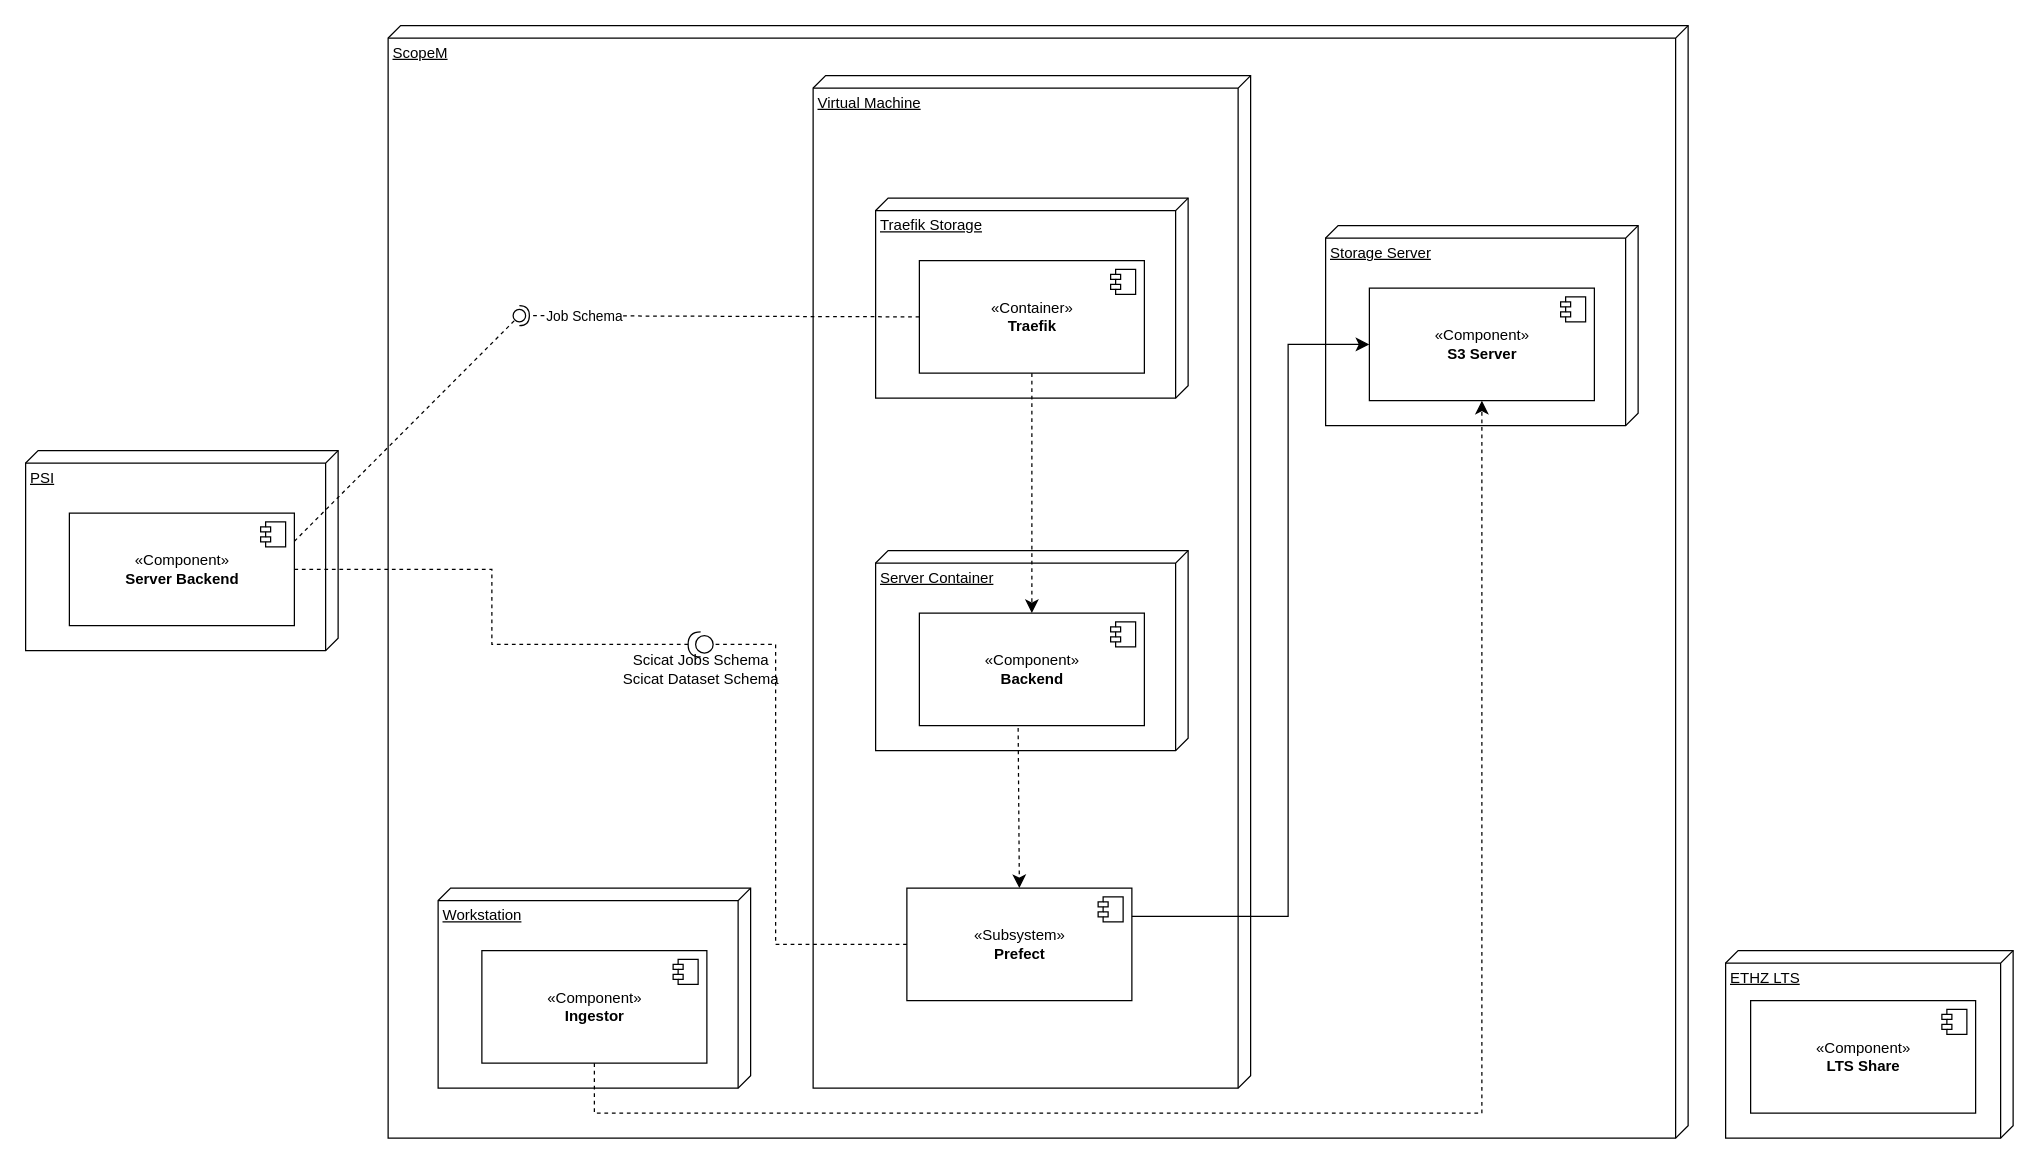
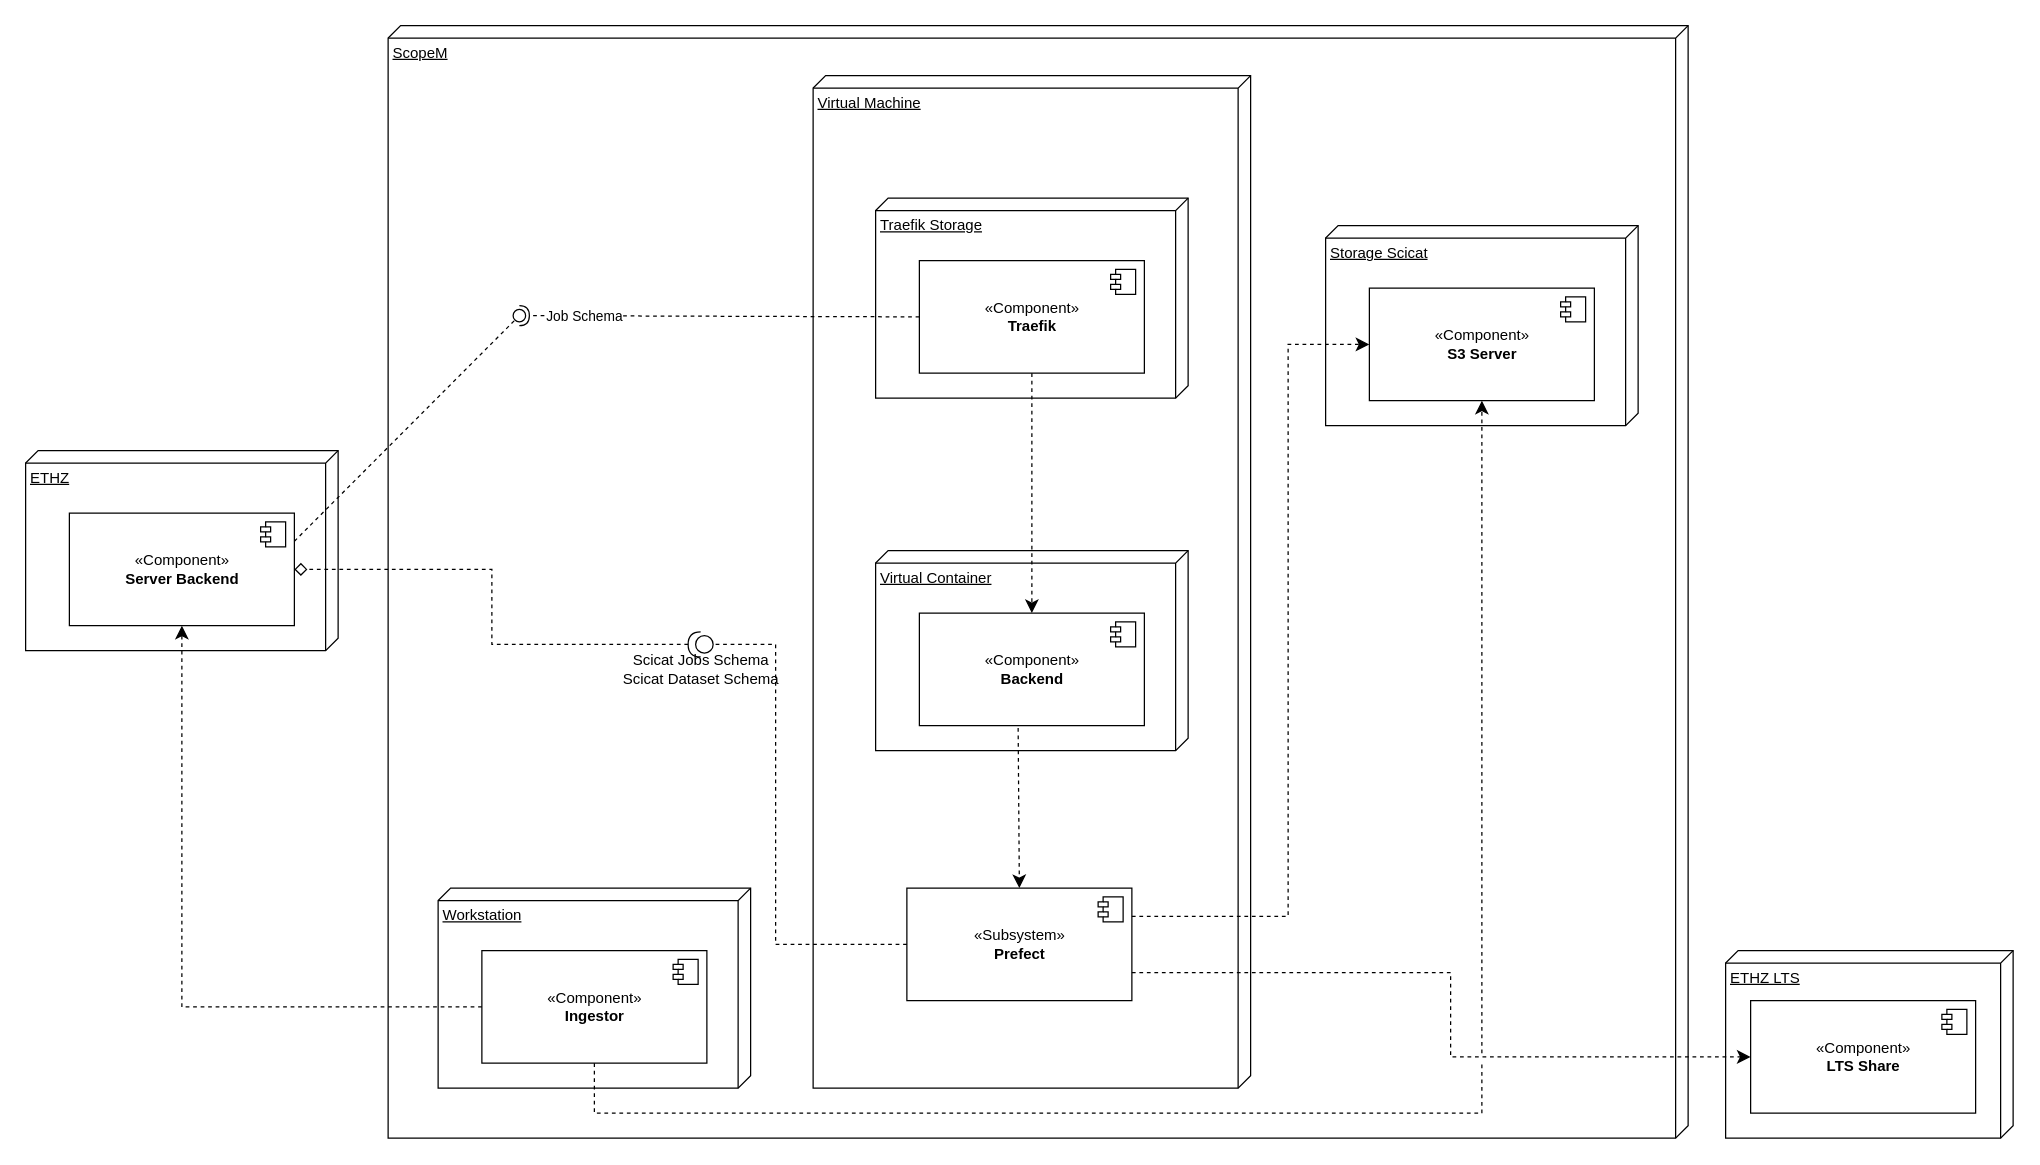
(1387, 253) -> (1386, 253)
(1033, 317) -> (1033, 317)
(43, 478) -> (47, 478)
(301, 569) -> (308, 569)
(944, 578) -> (944, 578)
(1288, 674) -> (1288, 674)
none -> (182, 972)
none -> (1451, 1001)
